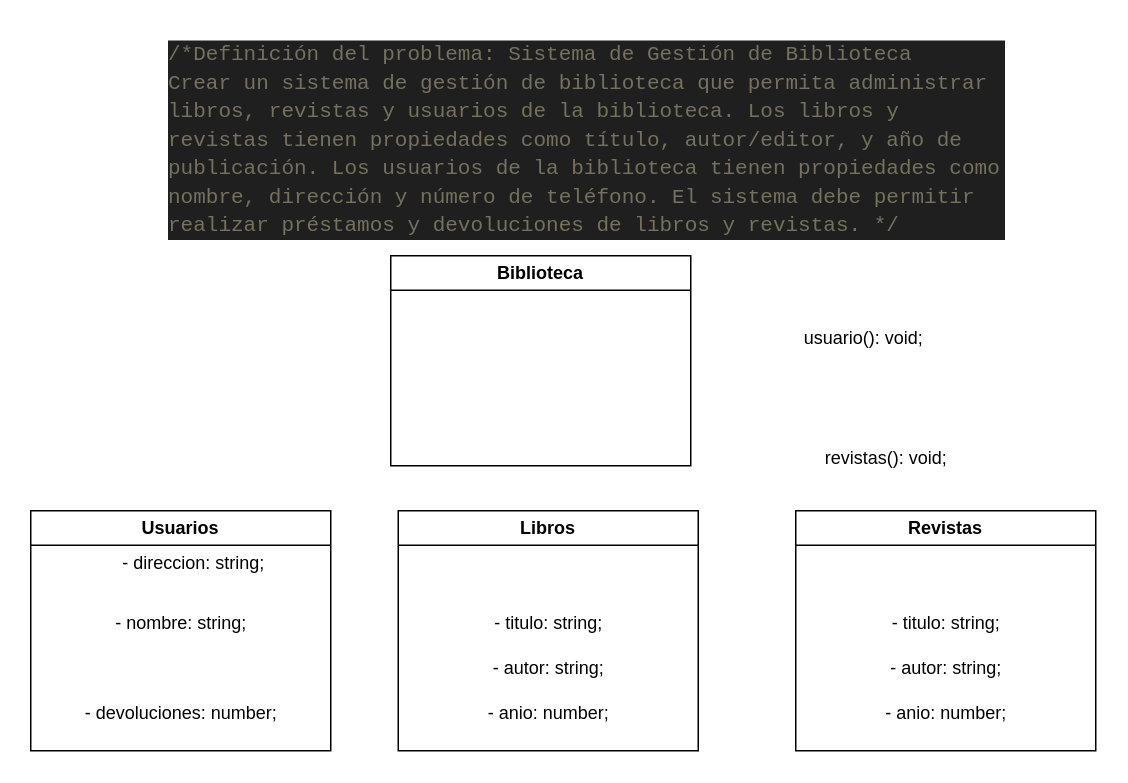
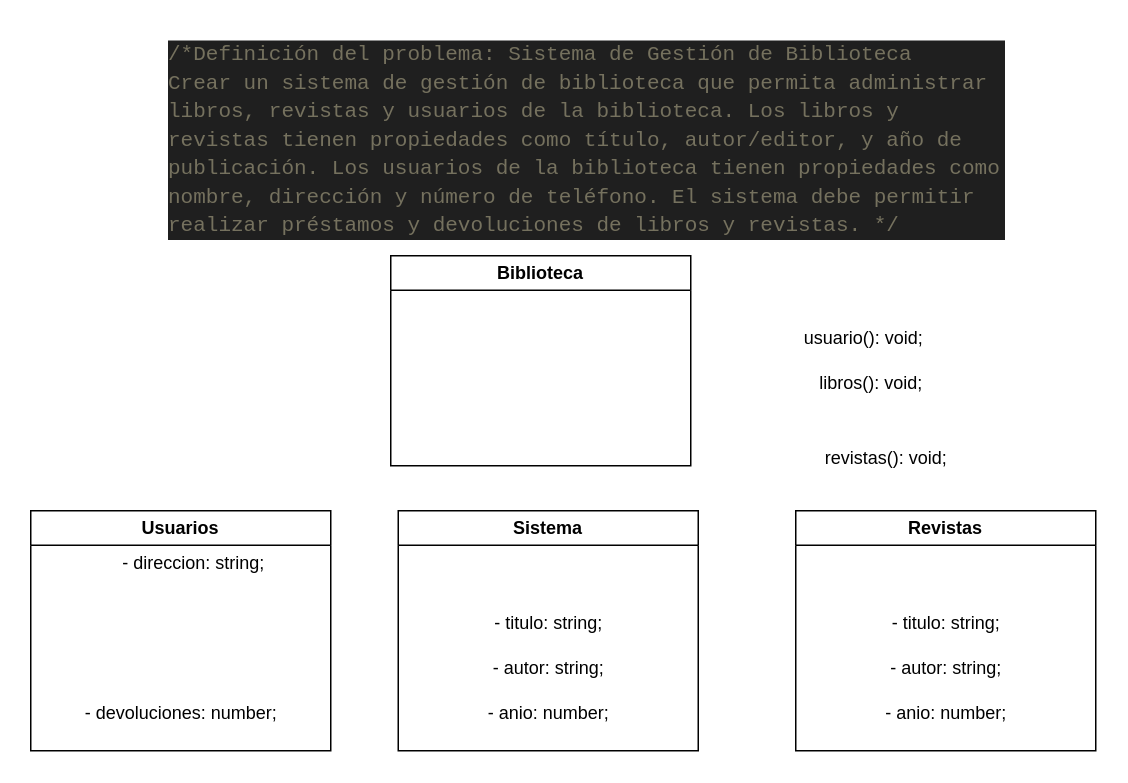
none -> (871, 383)
(548, 529) -> (548, 529)
(181, 623) -> none
